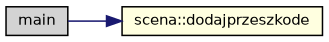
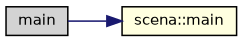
(222, 21) -> (179, 21)
